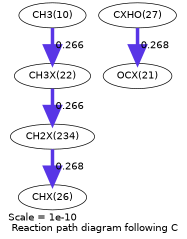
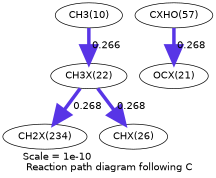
(138, 15) -> (174, 15)
(69, 106) -> (86, 106)
(52, 158) -> (106, 99)
